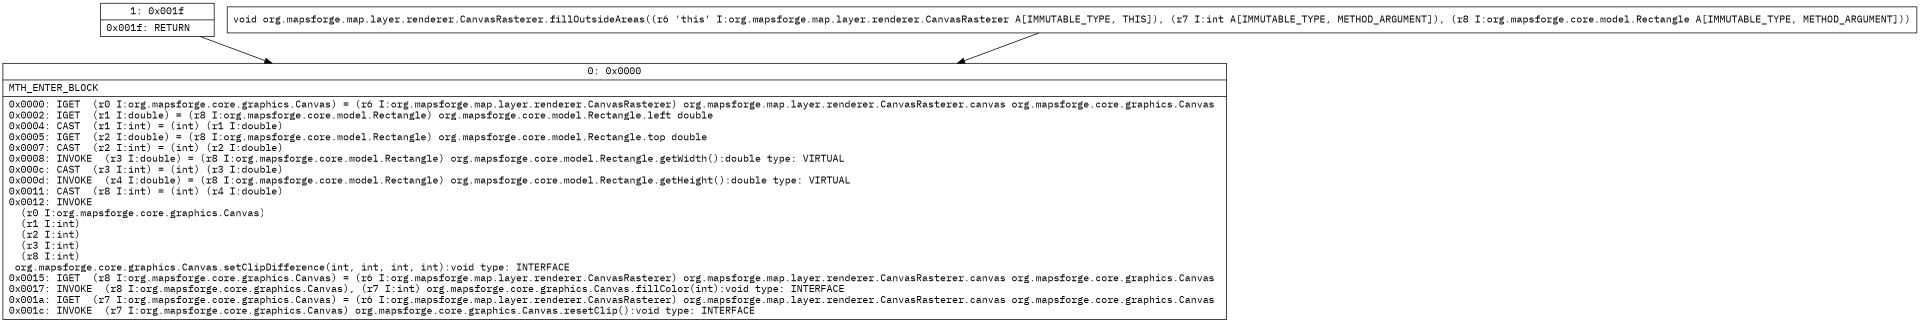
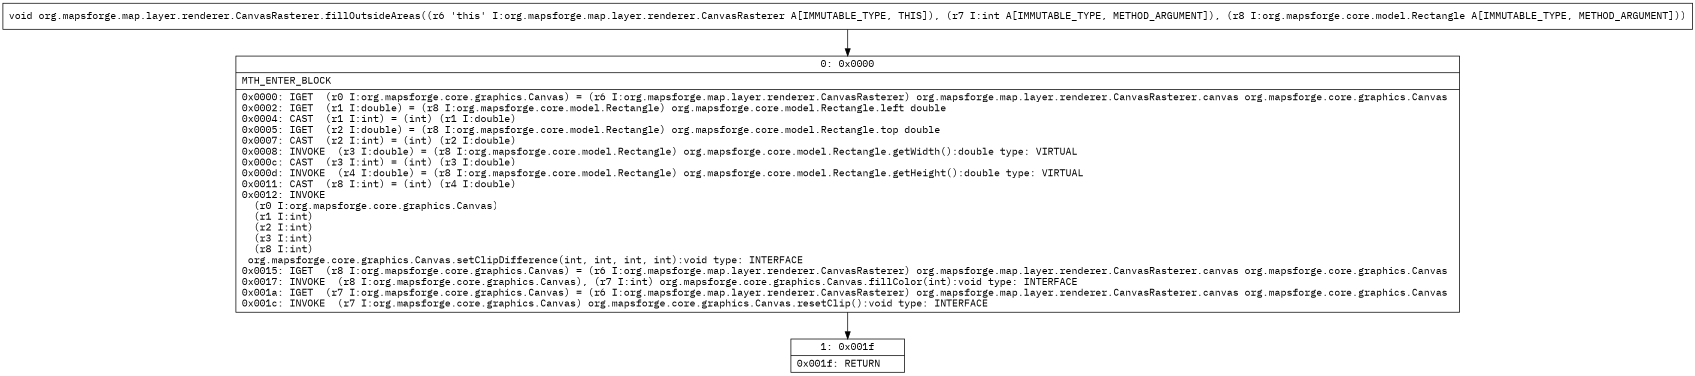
(233, 49) -> (848, 322)
